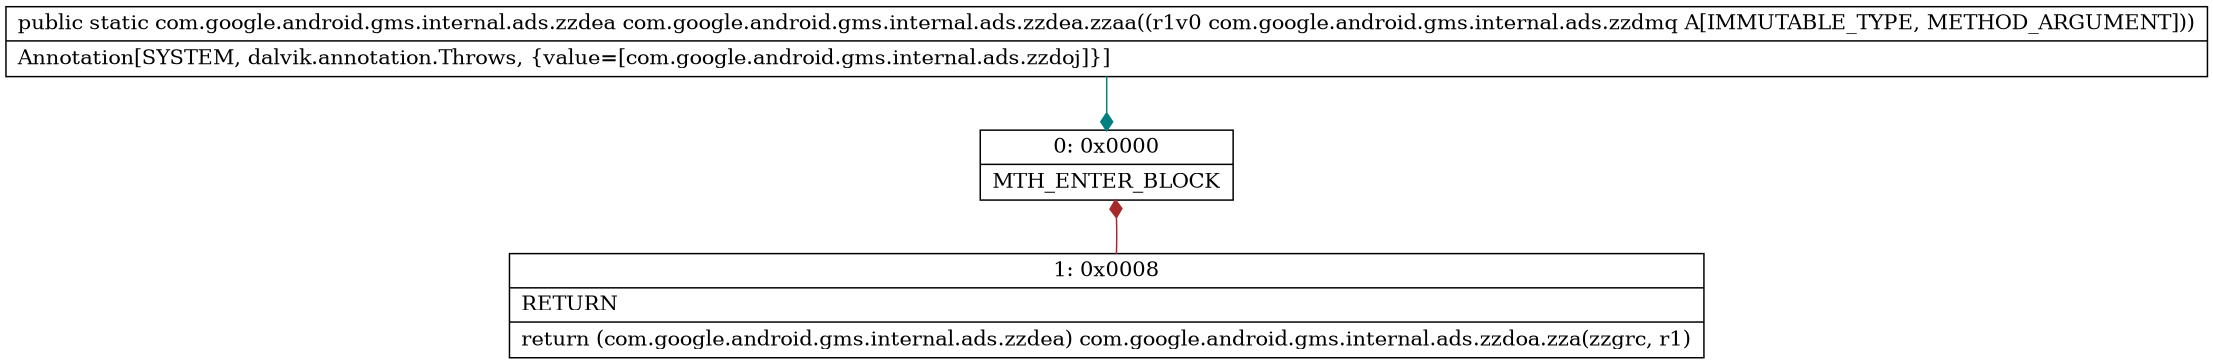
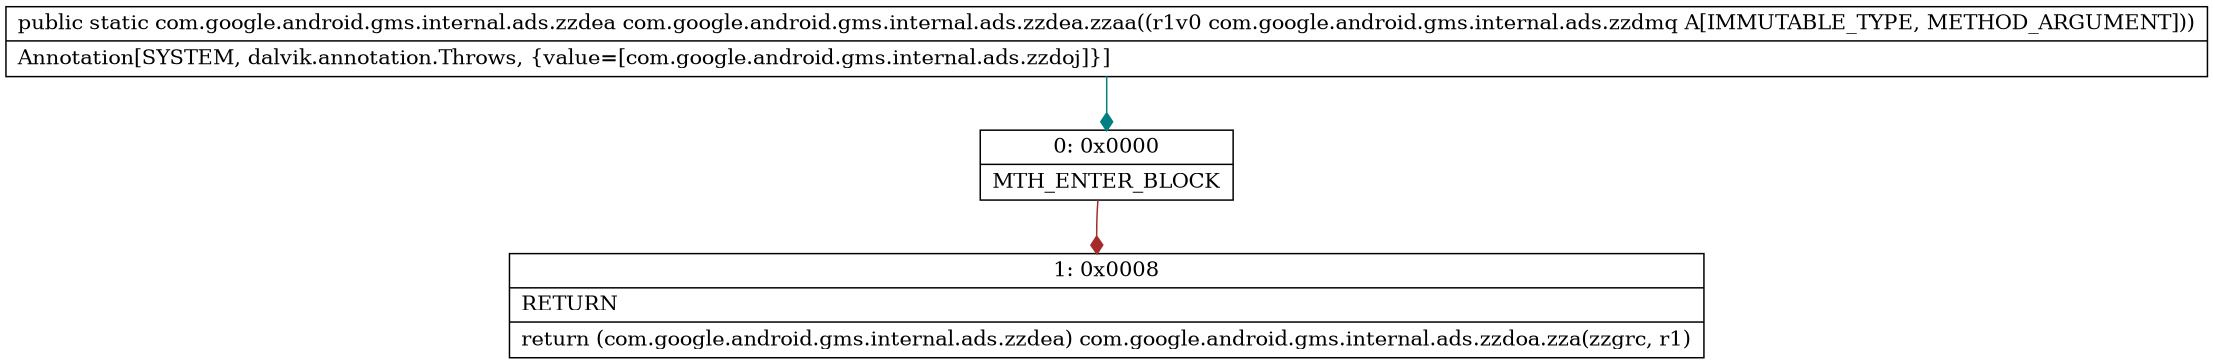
(1117, 236) -> (1097, 218)
